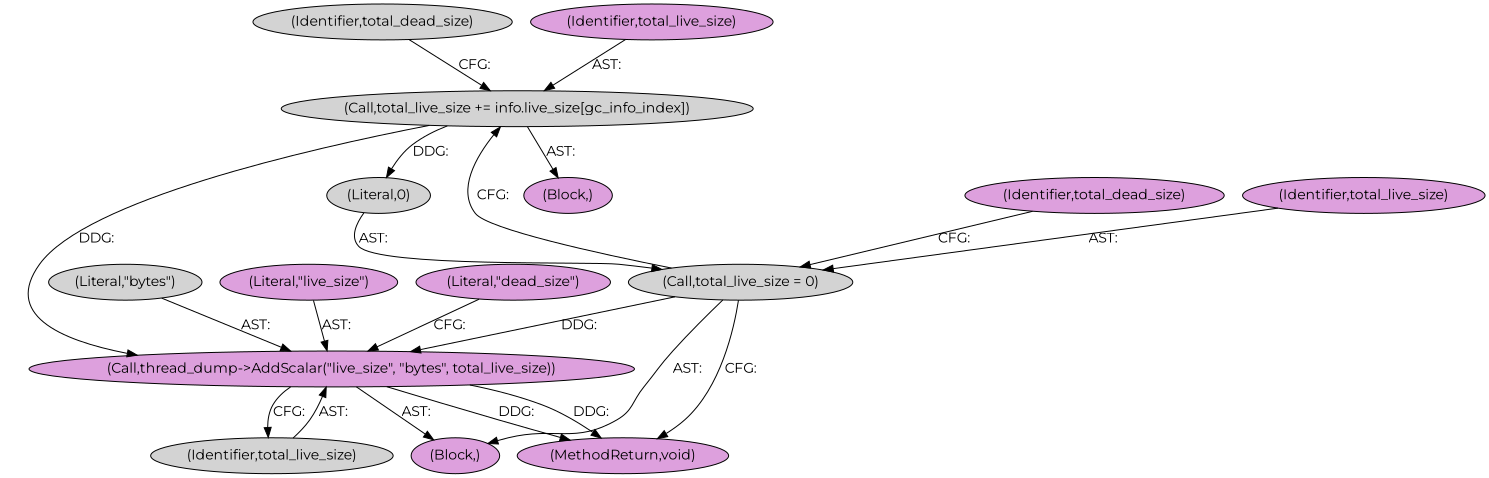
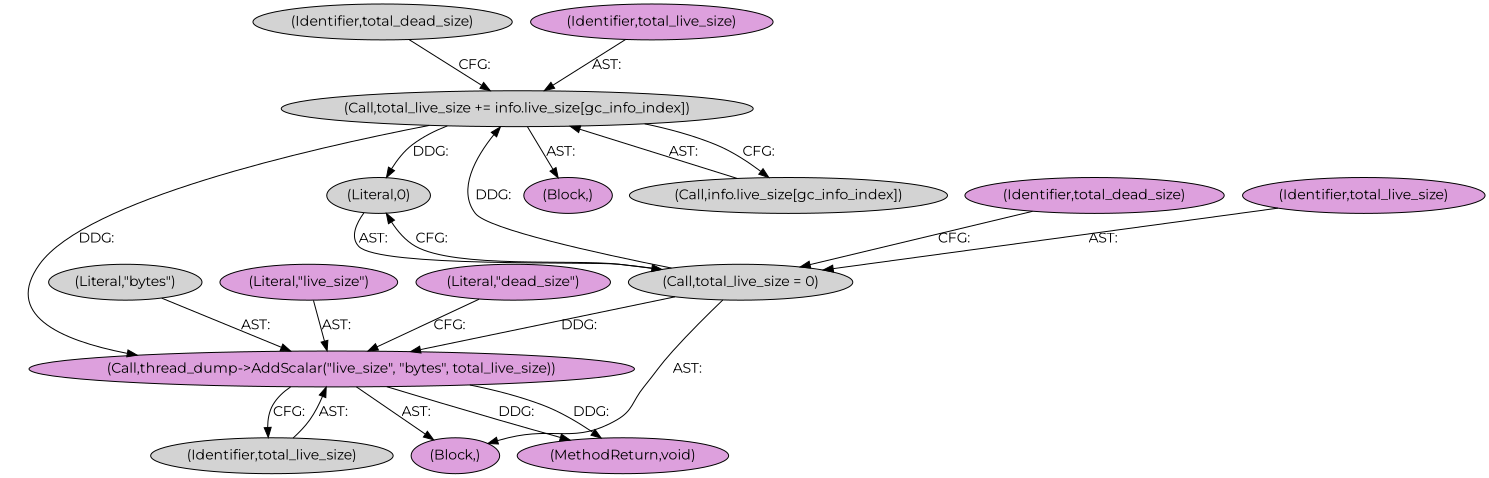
(495, 195) -> (495, 195)
none -> (788, 195)
(717, 375) -> (520, 262)
